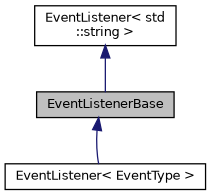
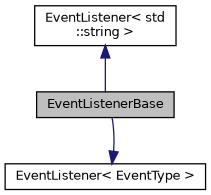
(97, 147) -> (114, 134)
